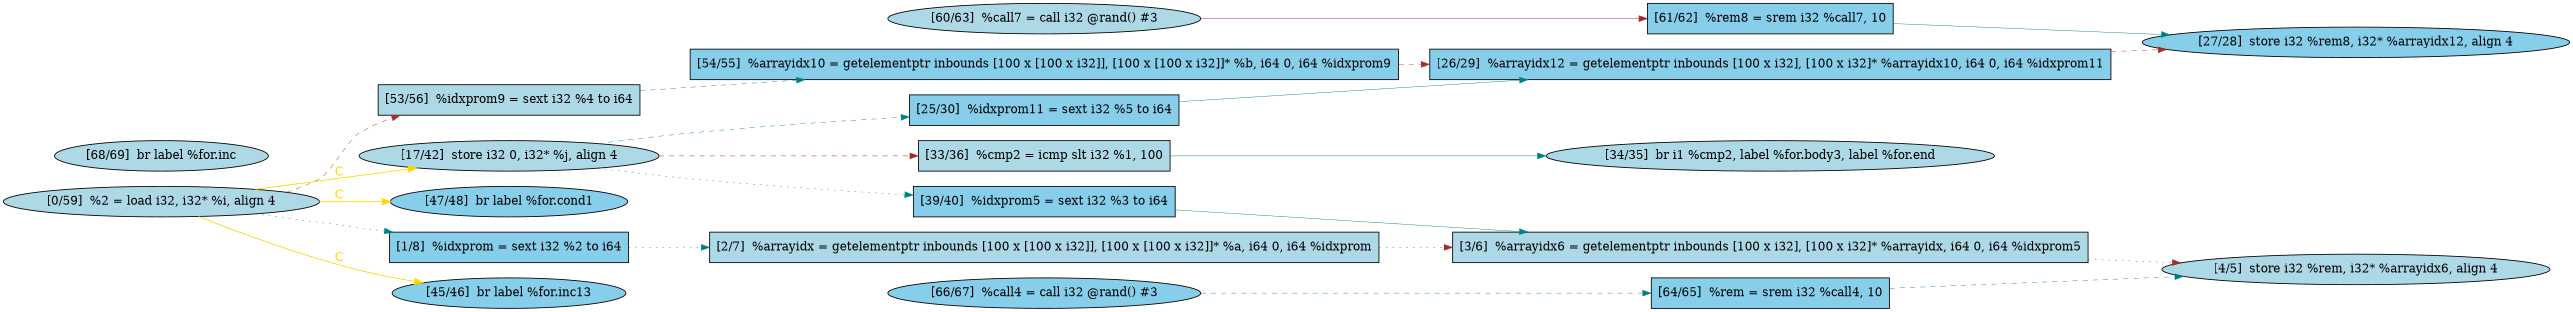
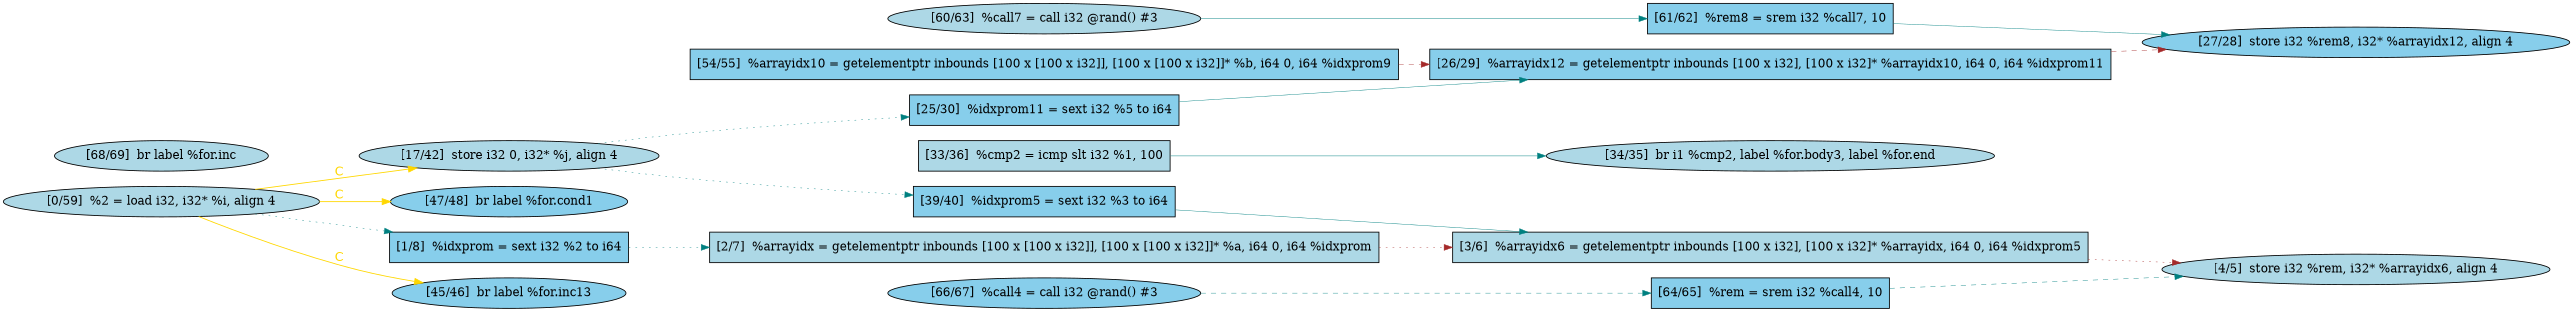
(1420, 19) -> (1420, 19)
(509, 100) -> none
(749, 128) -> (749, 128)
(784, 156) -> none
